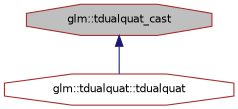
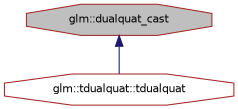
(119, 20) -> (119, 20)
